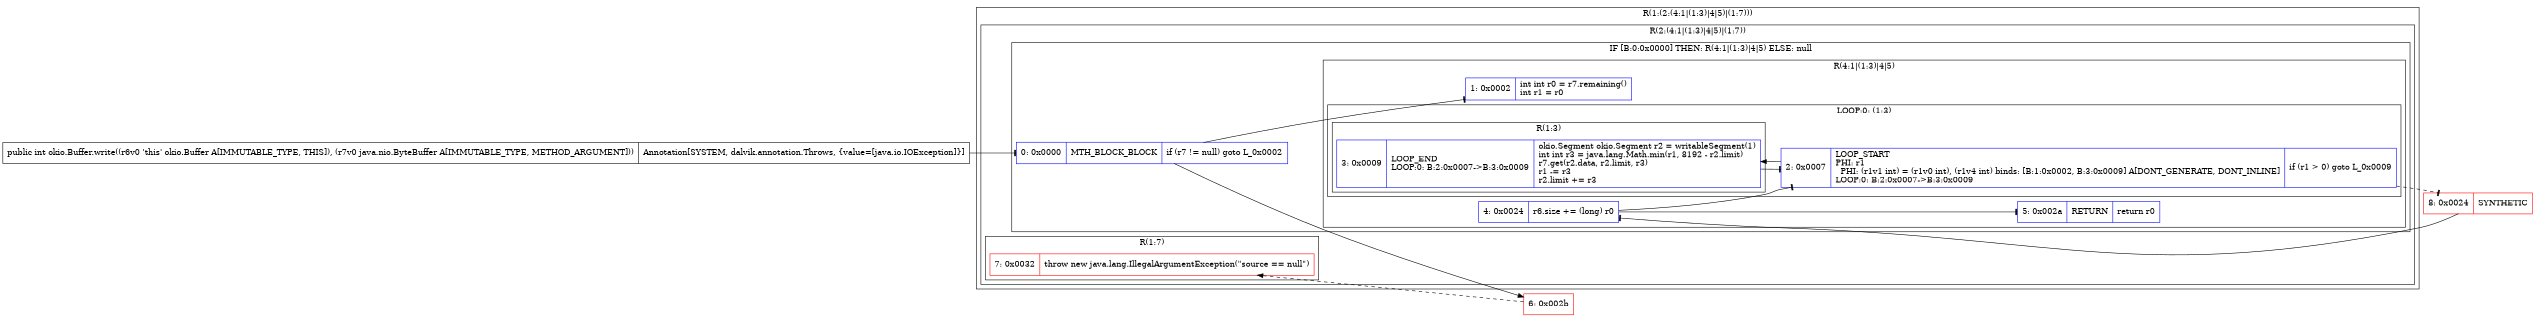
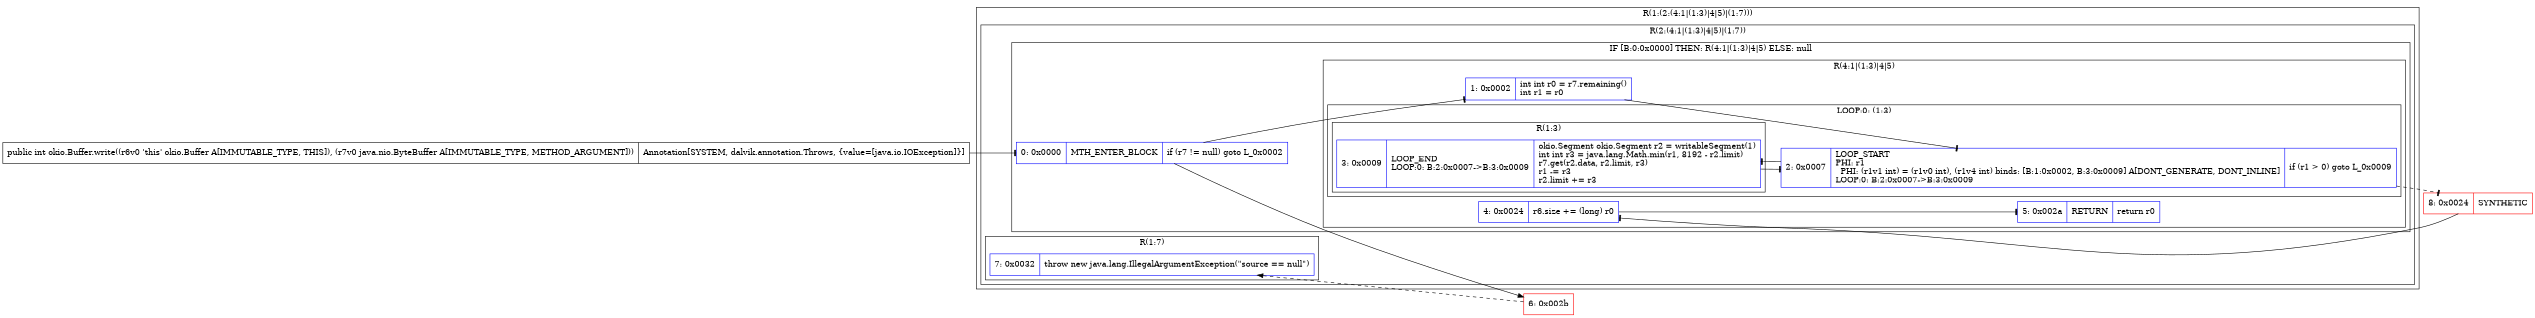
(1114, 153) -> (1114, 153)
(1772, 162) -> (1772, 162)
(1705, 204) -> (1790, 124)
(1152, 265) -> (1152, 265)
